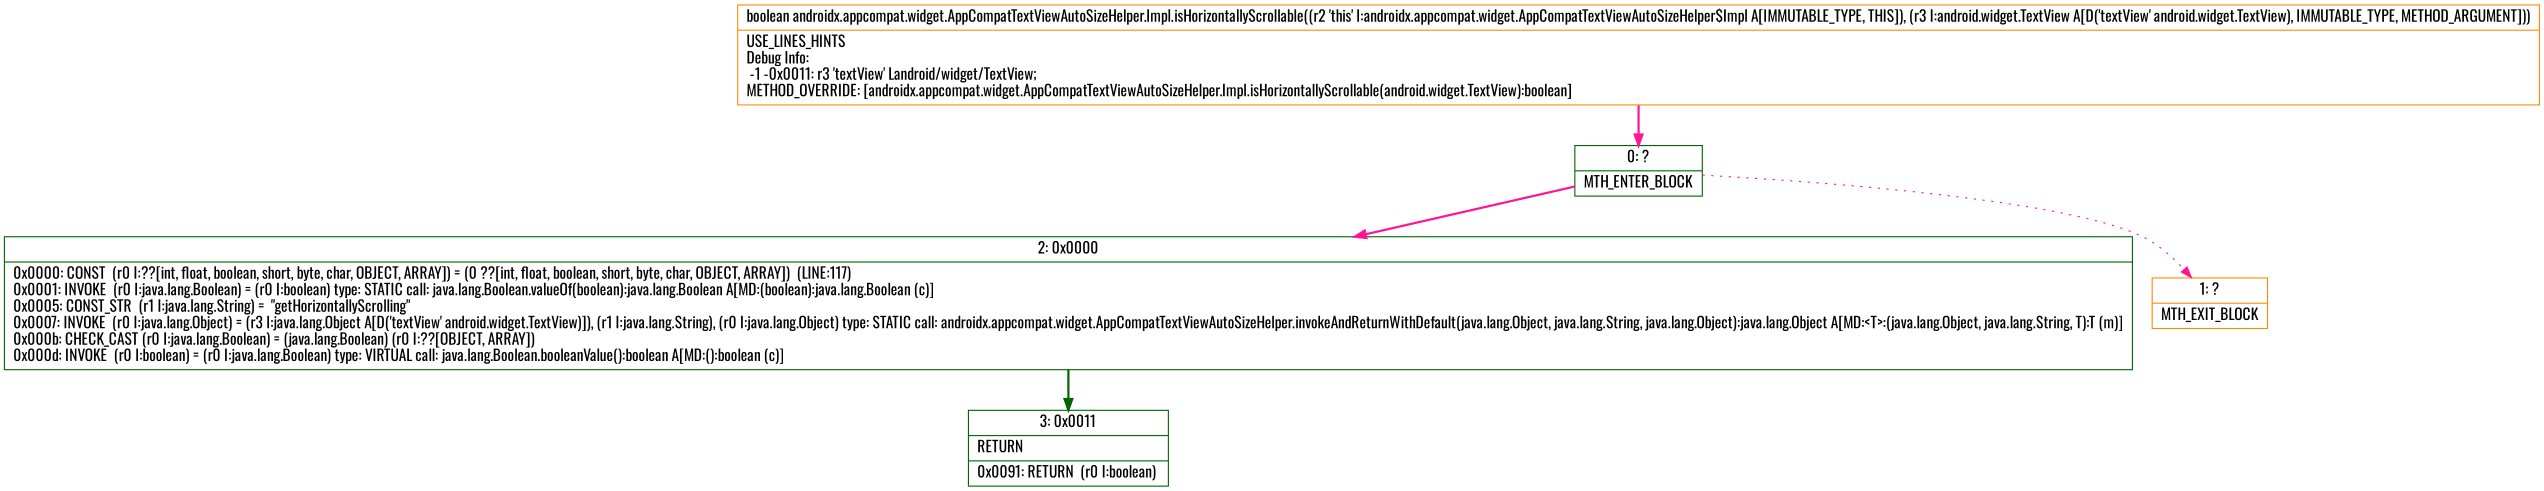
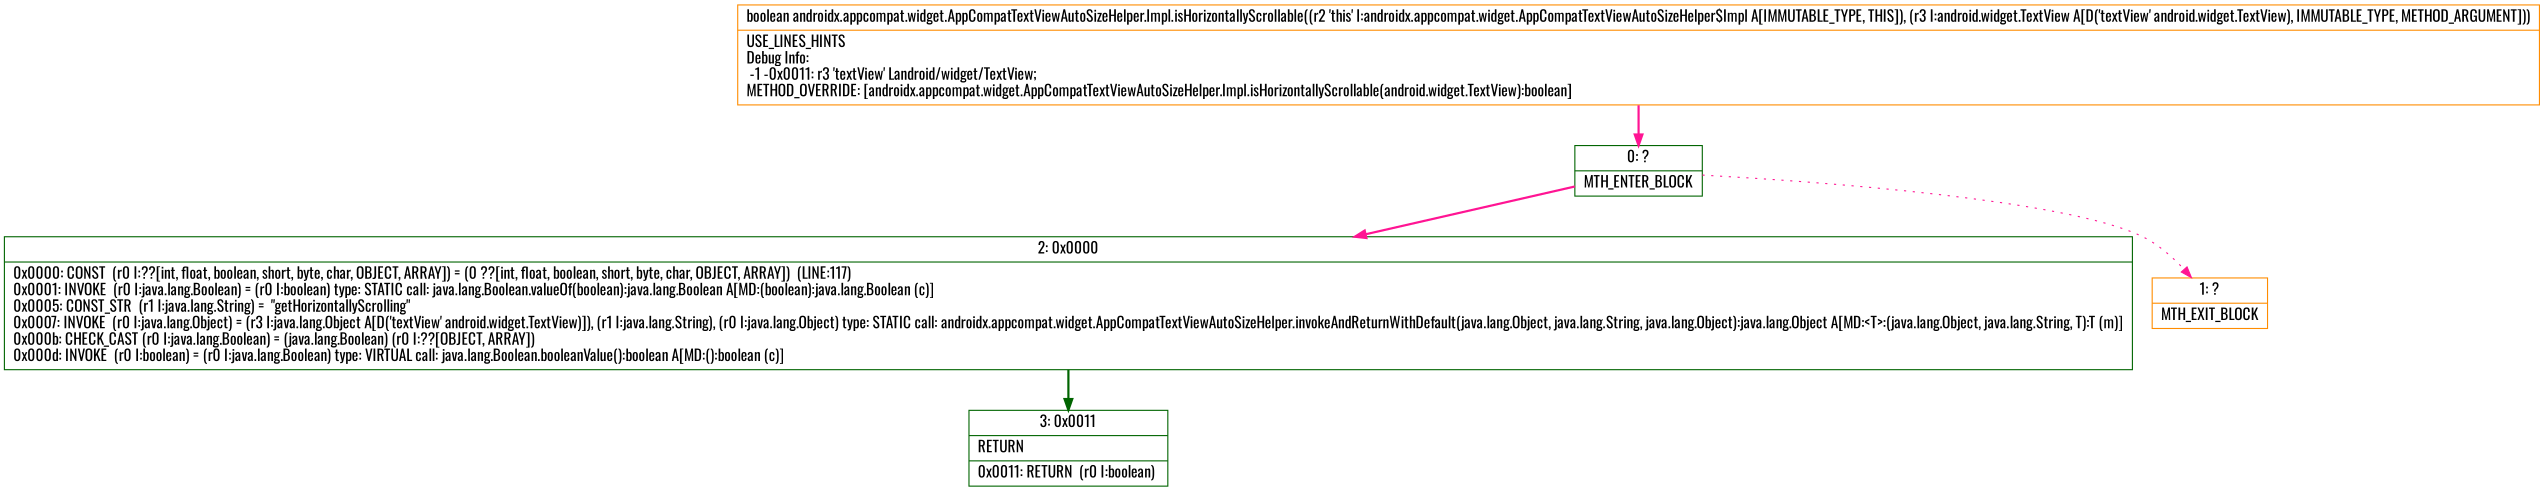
(1068, 473) -> (1068, 473)
